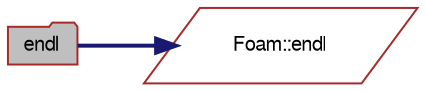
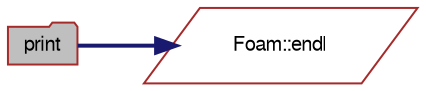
(43, 46) -> (43, 46)
